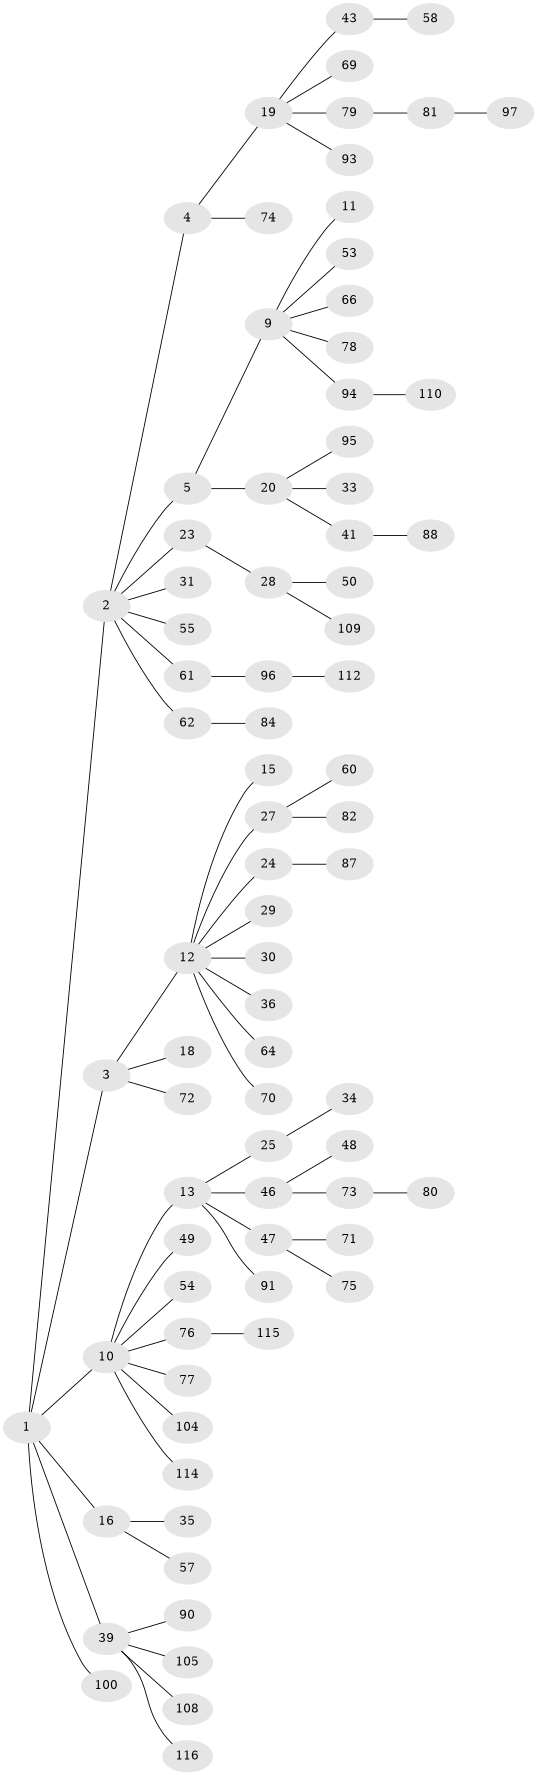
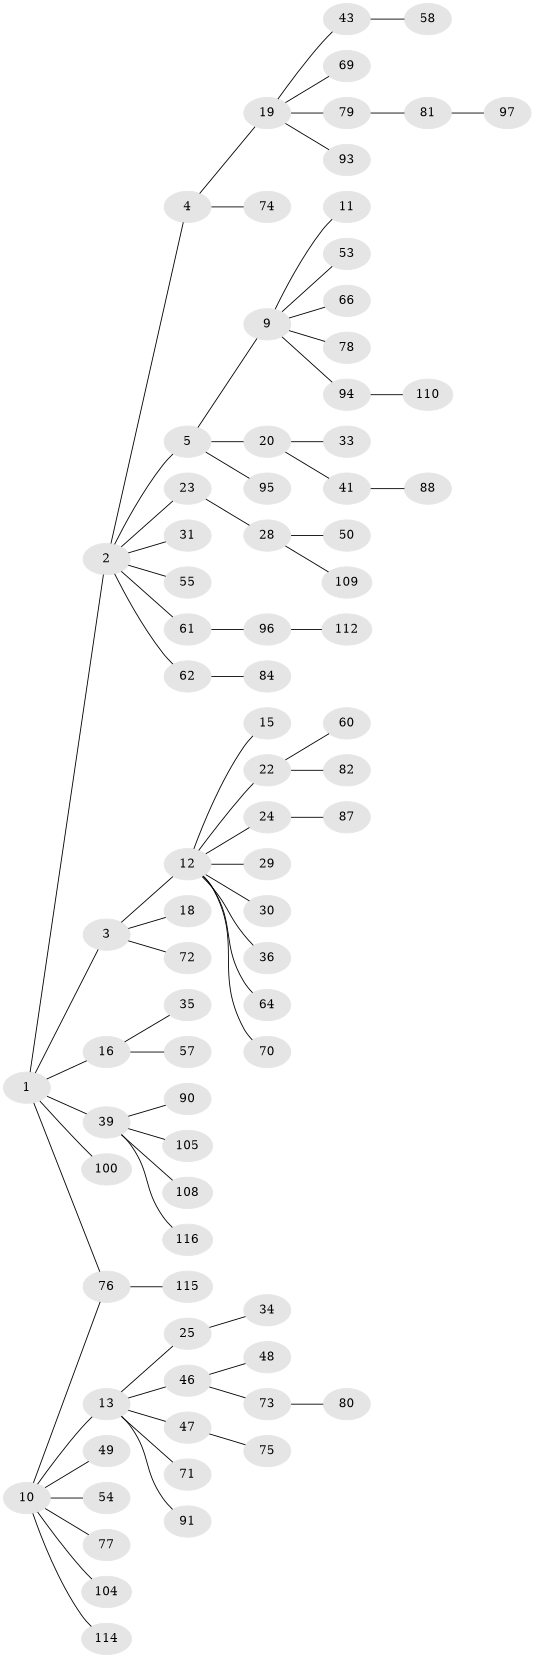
(309, 465) -> (228, 465)
(269, 817) -> (267, 770)
(309, 1240) -> (147, 1439)
(67, 1392) -> (67, 1187)
